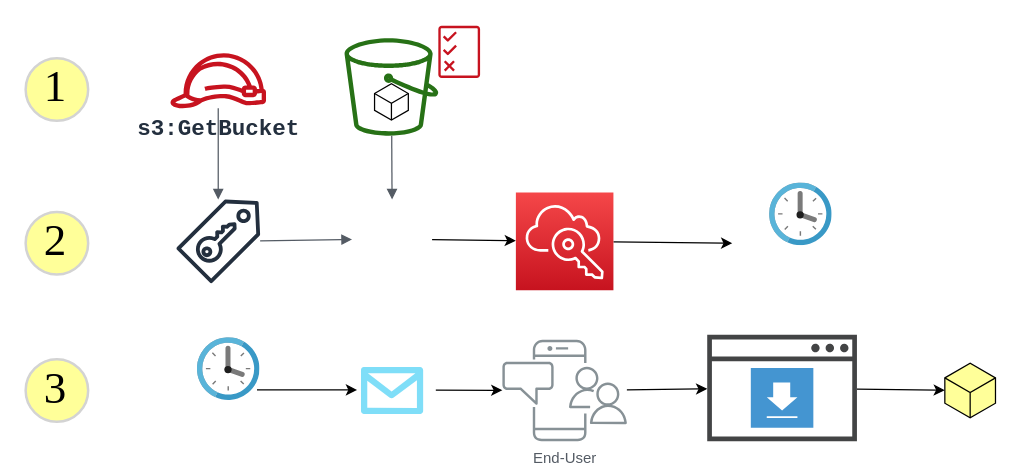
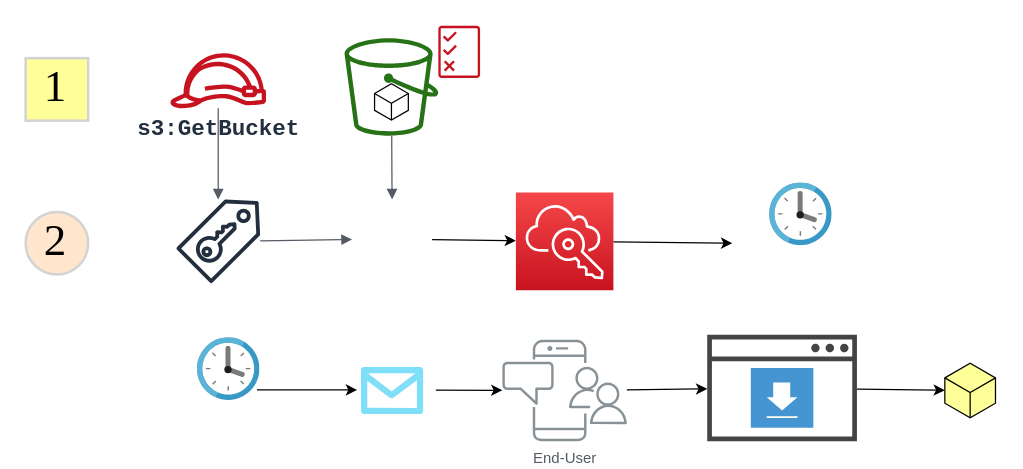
(57, 89) -> (57, 89)
(57, 243) -> (57, 243)
(57, 390) -> none
